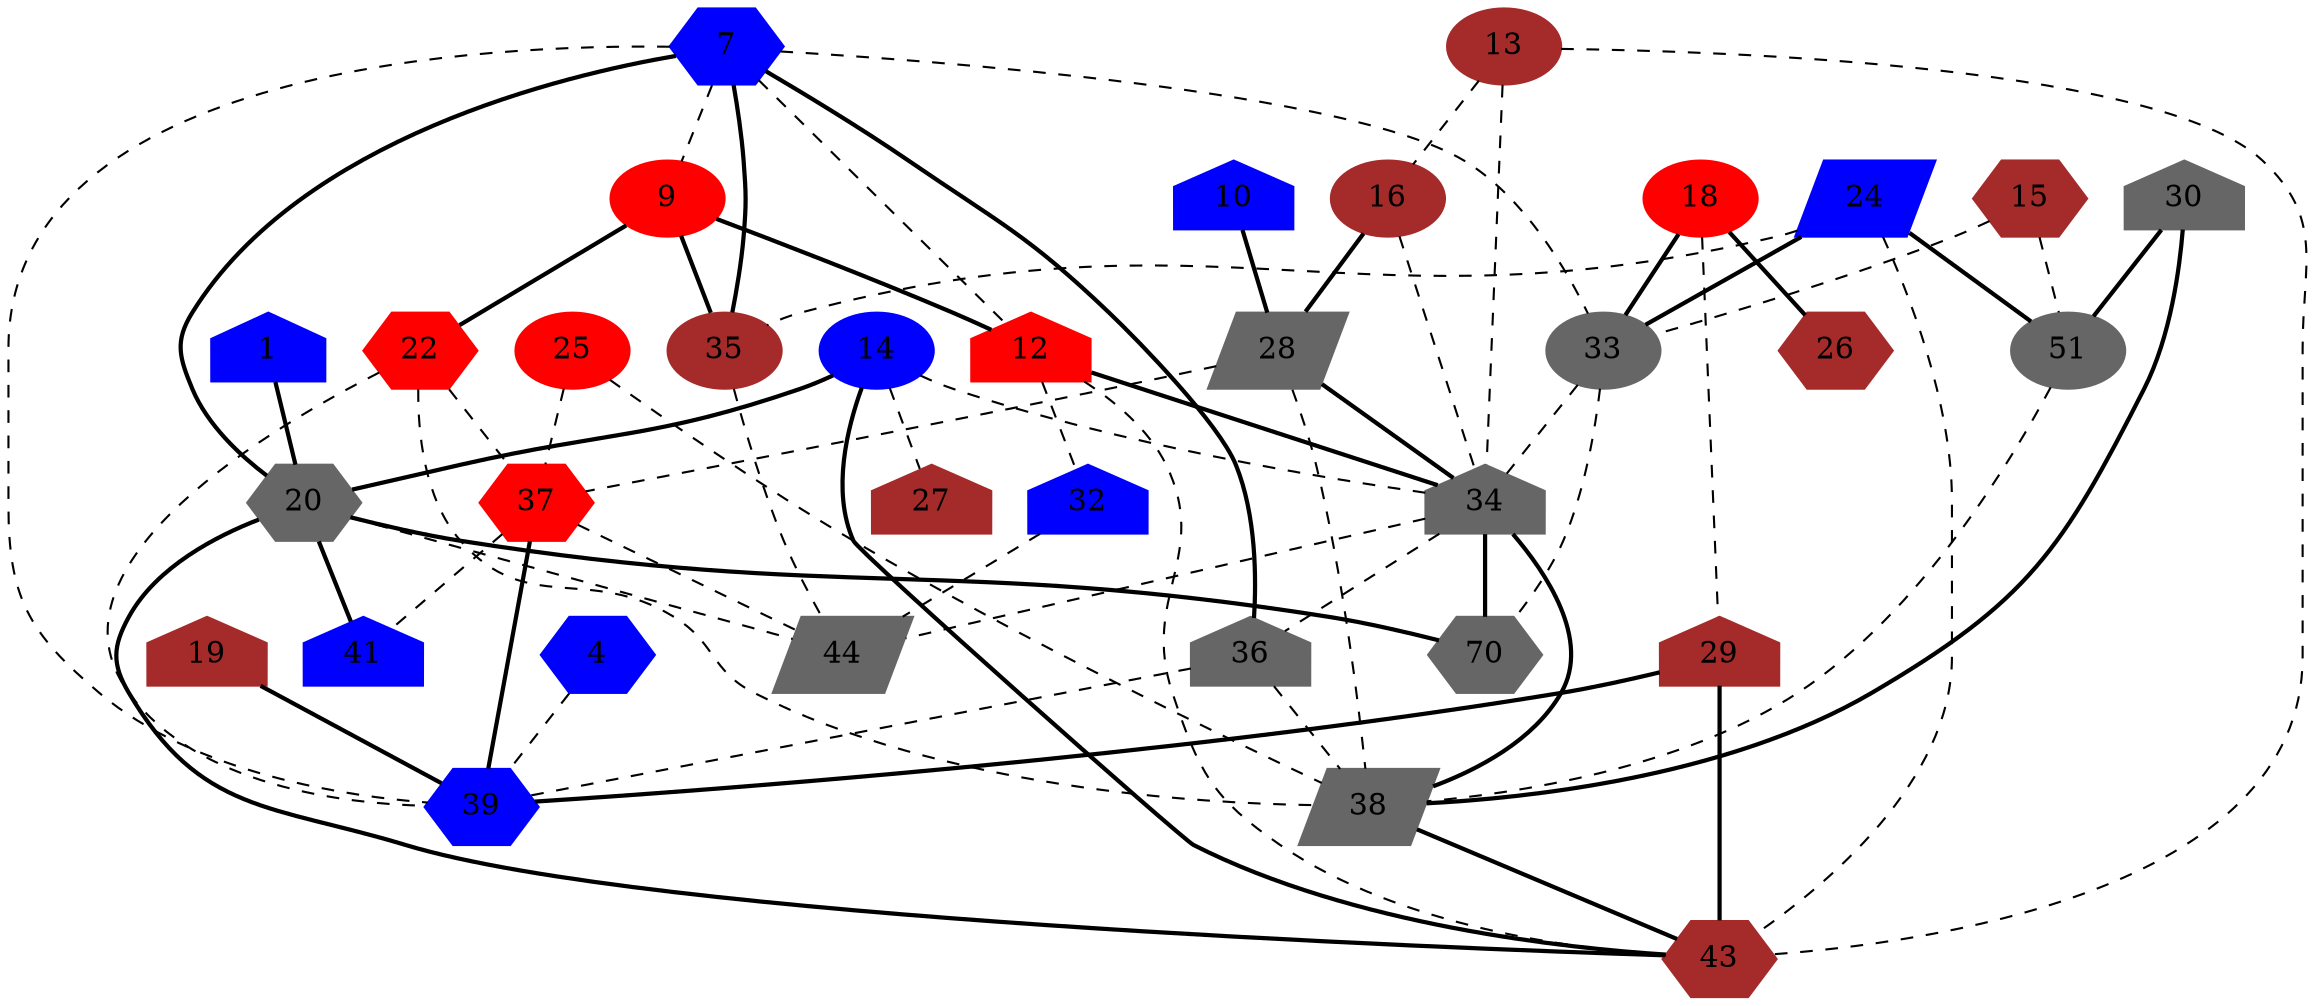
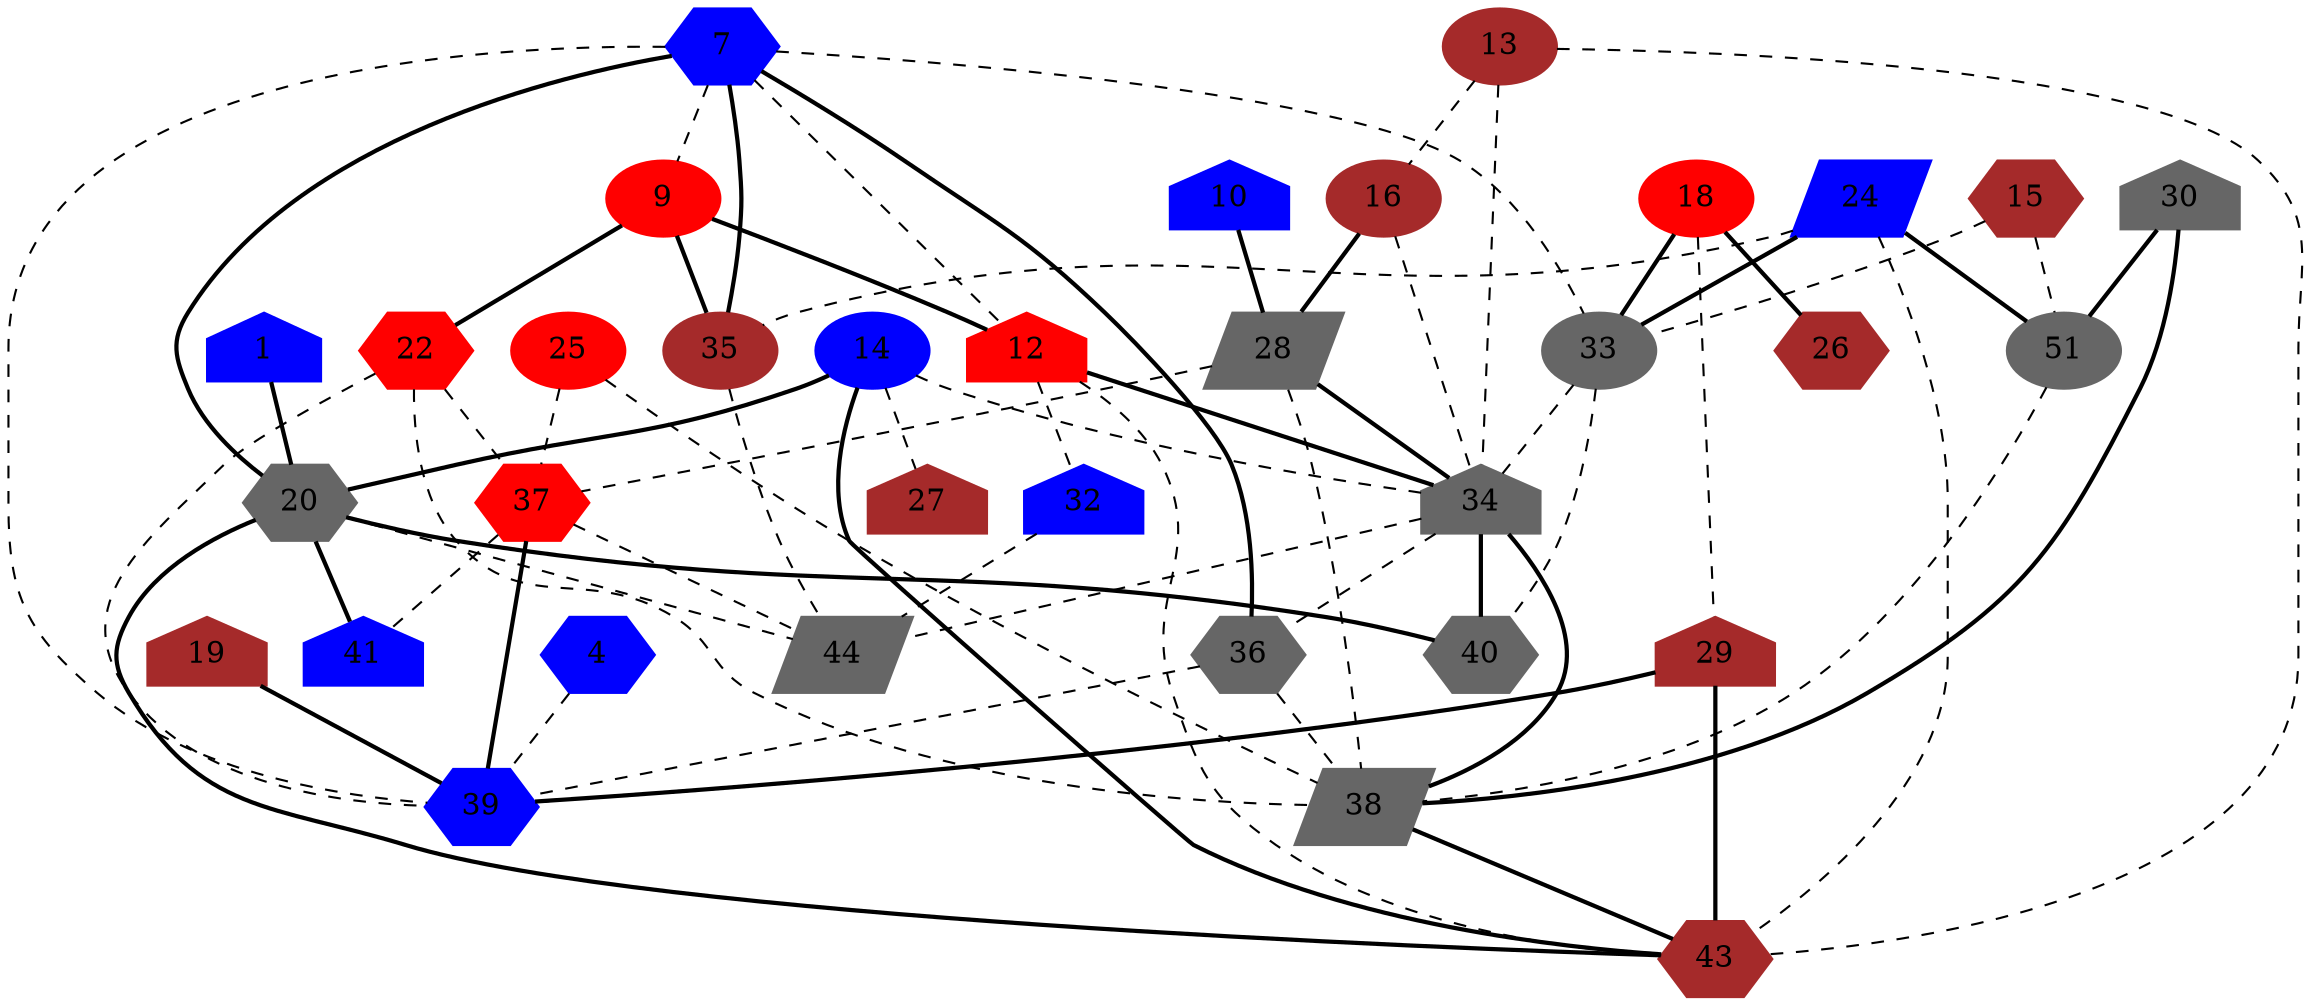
(1251, 655) -> (1248, 655)
(1485, 655) -> (1481, 655)
